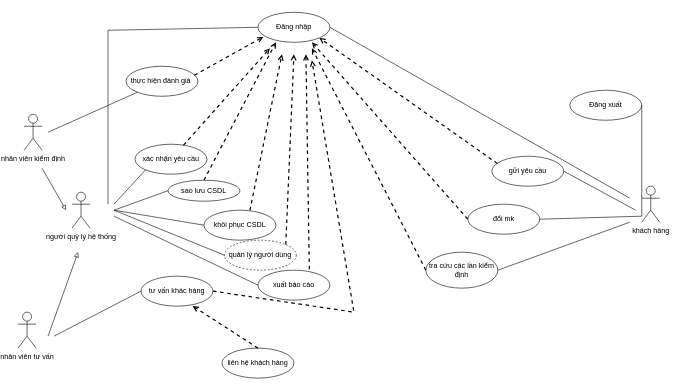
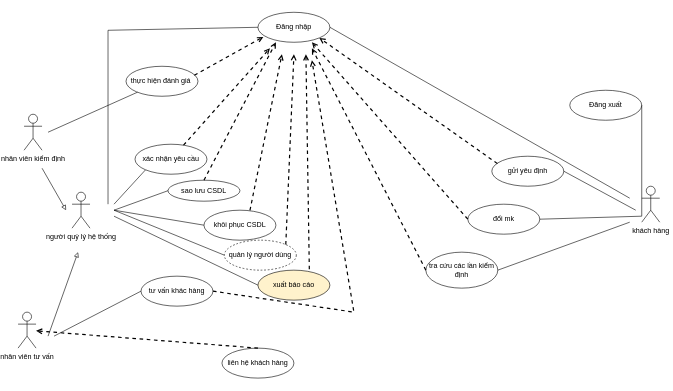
(528, 171) -> (528, 171)
(294, 285) -> (294, 285)
(227, 328) -> (149, 340)
